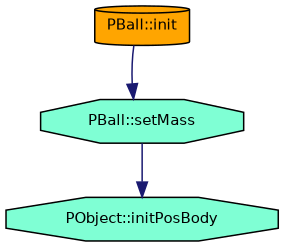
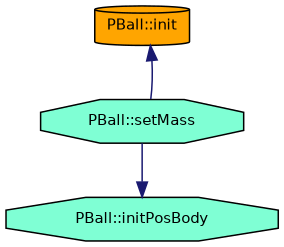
(132, 65) -> (152, 80)
(142, 219) -> (142, 219)
